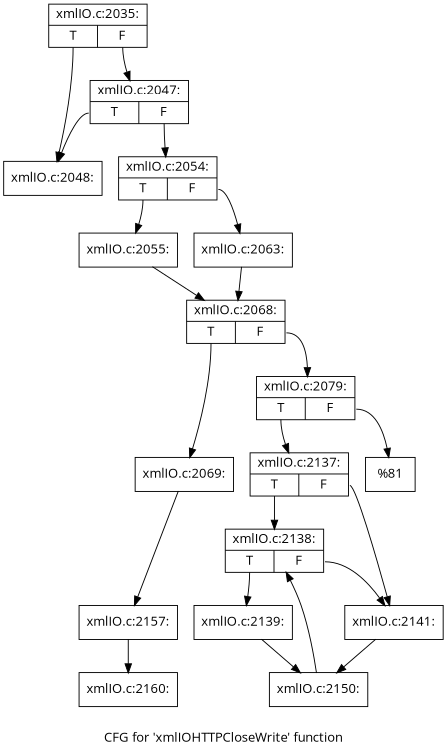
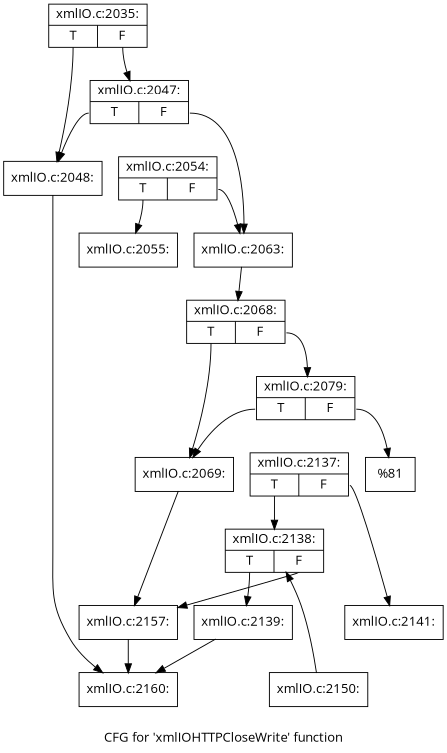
(164, 136) -> (235, 157)
(174, 281) -> none
(282, 432) -> (222, 422)
none -> (53, 438)
(356, 574) -> (240, 590)
(277, 653) -> (190, 654)
(360, 653) -> none
